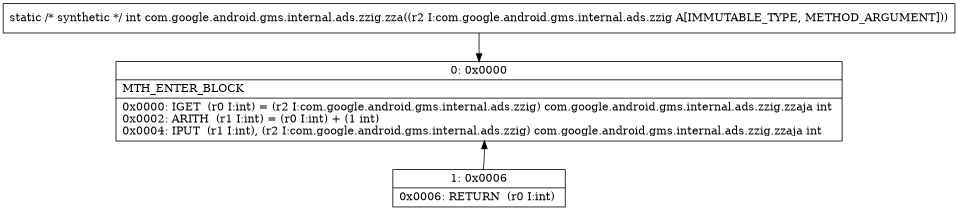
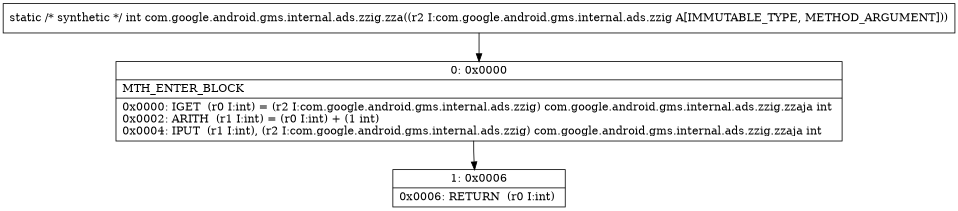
(484, 159) -> (474, 151)
